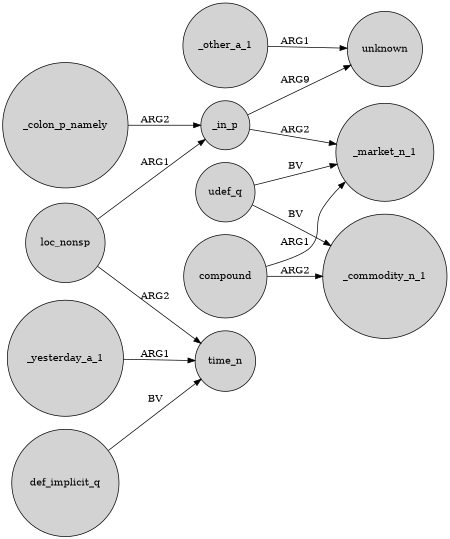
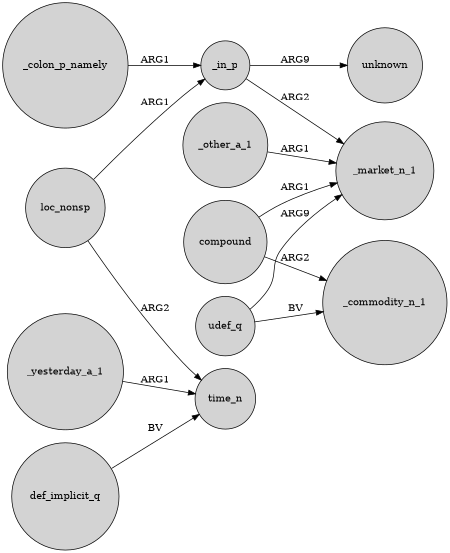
(304, 47) -> (298, 157)
(155, 120) -> (155, 60)
(295, 166) -> (295, 214)
